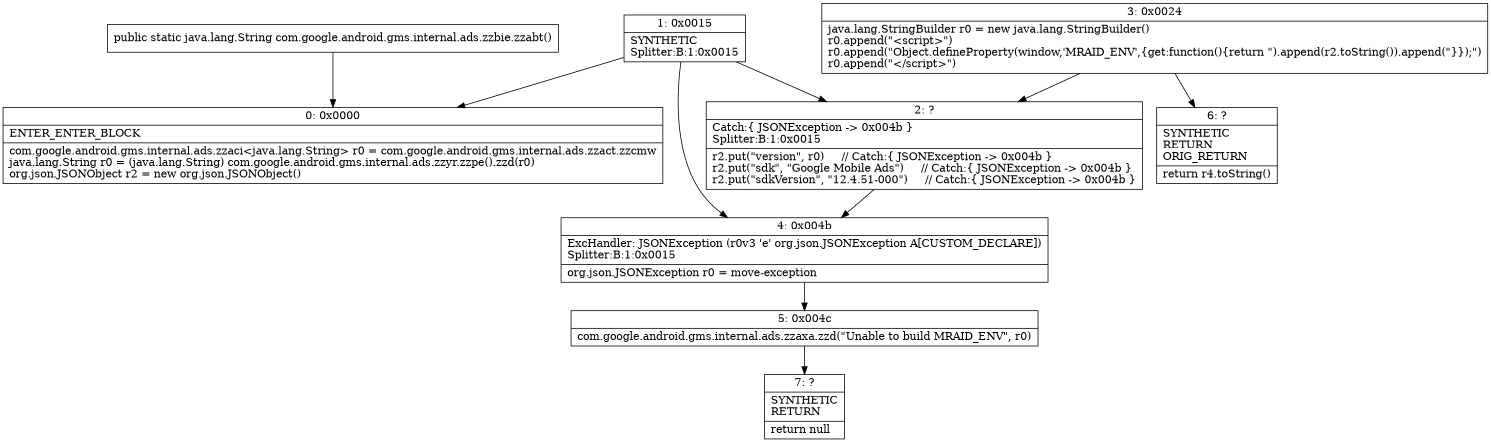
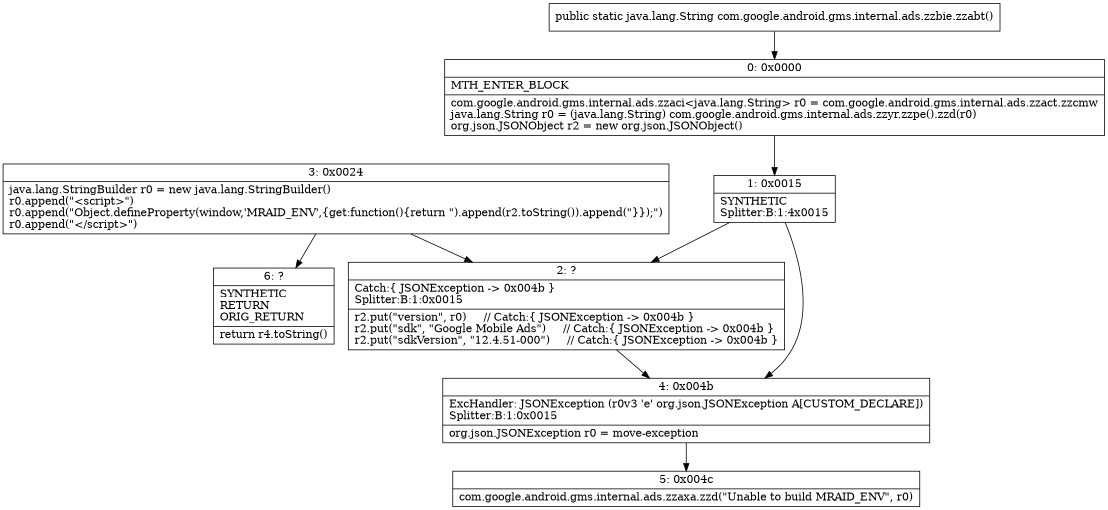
(685, 53) -> (775, 213)
(544, 81) -> (775, 152)
(75, 134) -> (510, 86)
(805, 407) -> none
